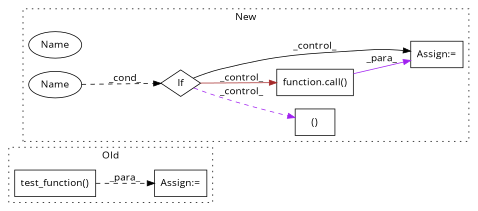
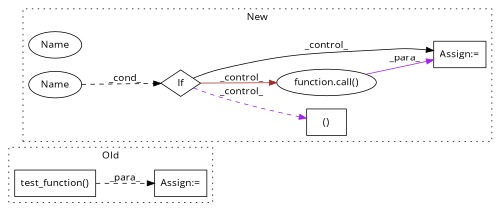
(315, 82) -> (327, 82)
